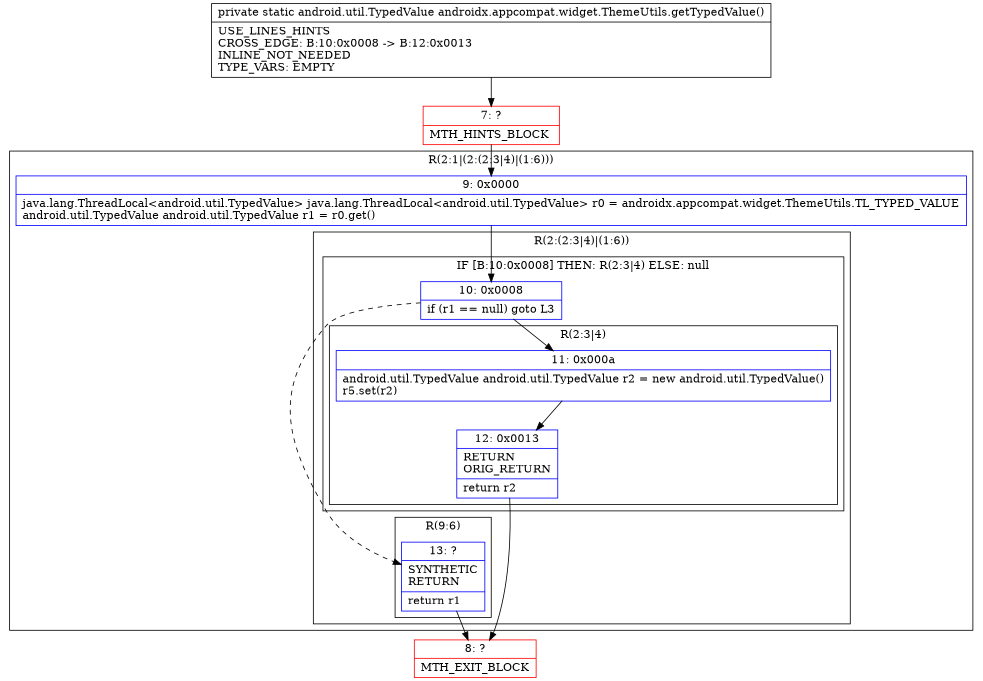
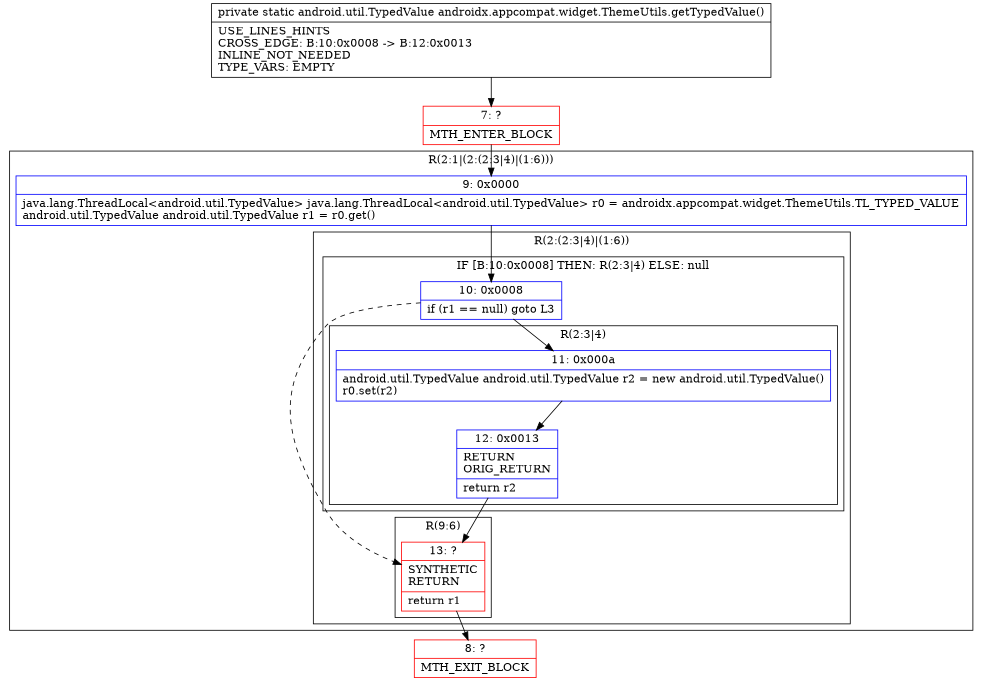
(489, 135) -> (491, 135)
(370, 391) -> (370, 391)
(508, 566) -> (474, 522)
(443, 577) -> (443, 577)
